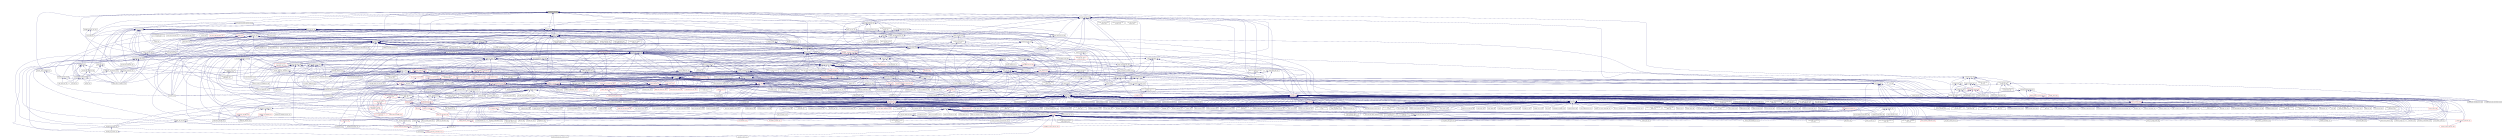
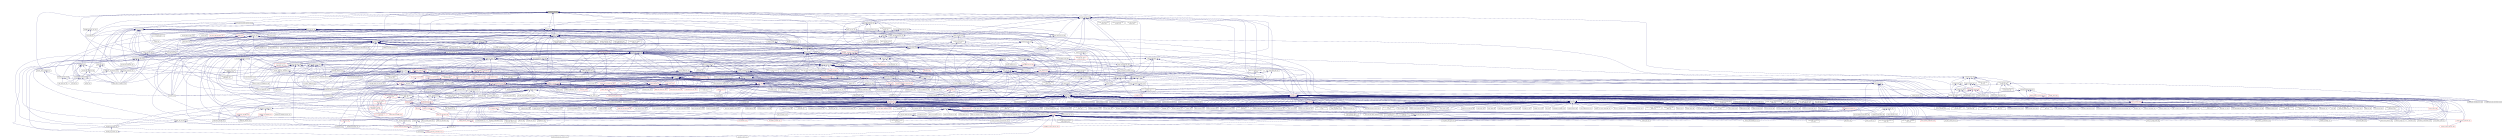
(173, 36) -> none
(579, 83) -> none
(1891, 83) -> none
